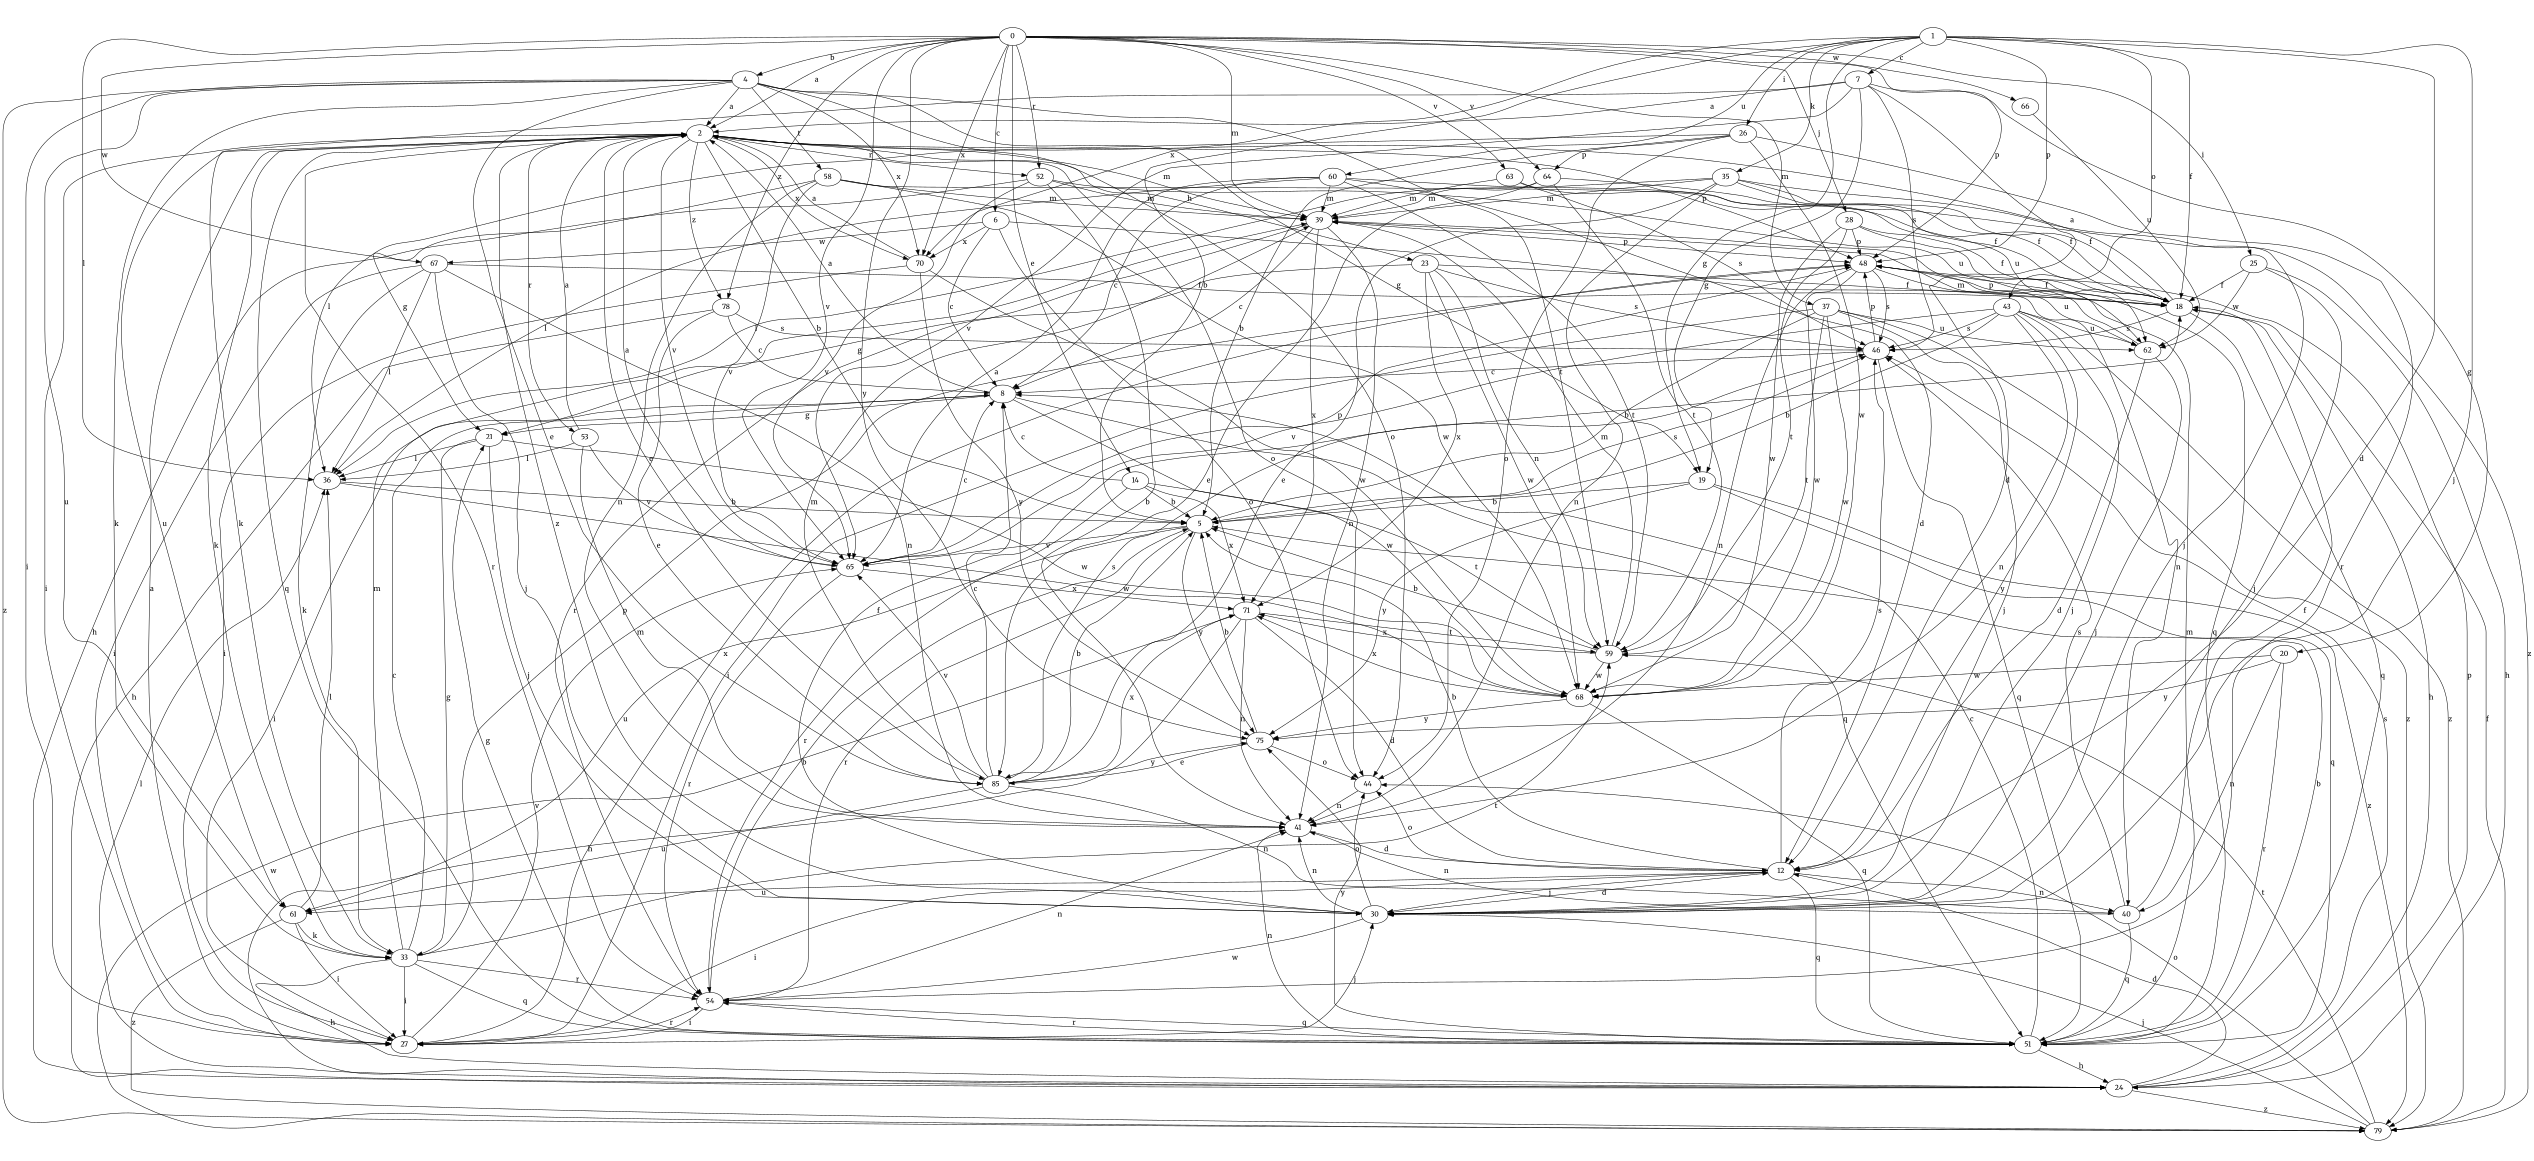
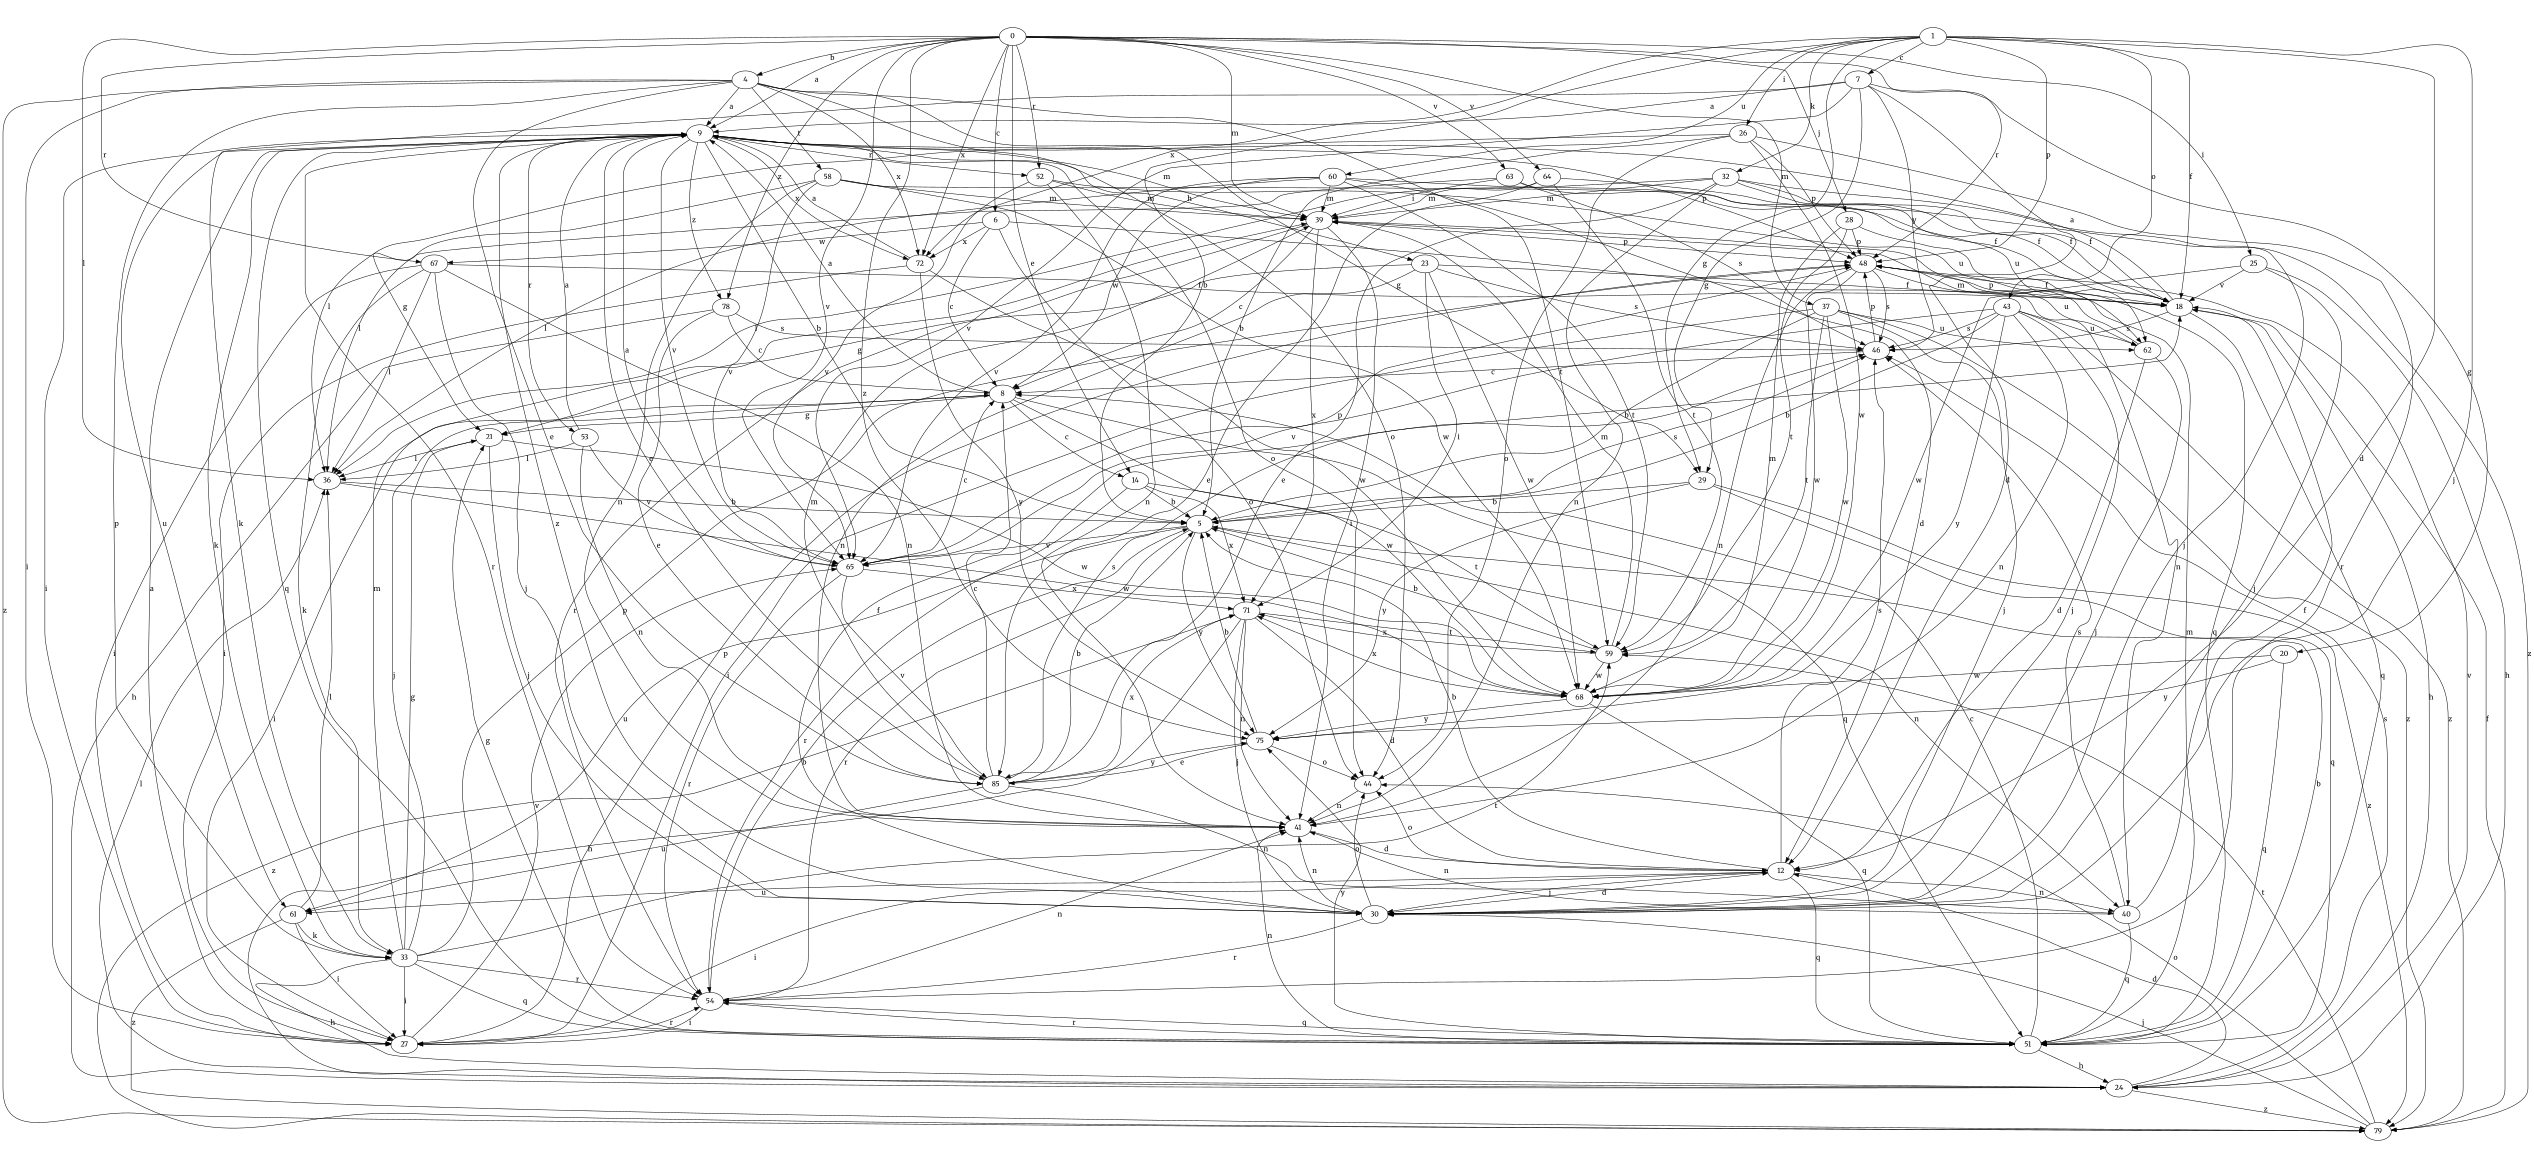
(2025, 107) -> none
(700, 134) -> (700, 134)
(1642, 144) -> (1806, 193)
(105, 155) -> (105, 155)
(1997, 155) -> (1997, 155)
(1726, 177) -> (1726, 177)
(1413, 199) -> (1413, 199)
none -> (871, 218)
(45, 220) -> none
(1914, 220) -> (1914, 220)
(920, 264) -> (920, 264)
(1994, 269) -> none
(1116, 286) -> (1116, 286)
(2222, 286) -> (2222, 286)
(2215, 319) -> (1918, 468)
(996, 372) -> (996, 372)
(865, 394) -> (865, 394)
(1459, 437) -> (1459, 437)
(1522, 444) -> (823, 598)
(1773, 459) -> (1773, 459)
(1048, 465) -> (1061, 443)
(1702, 481) -> (1702, 481)
(1148, 502) -> (1148, 502)
(117, 524) -> (117, 524)
(1351, 524) -> (1351, 524)
(2006, 576) -> (1776, 682)
(641, 633) -> (641, 633)
(726, 654) -> (726, 654)
(941, 675) -> (900, 680)
(2008, 675) -> none
(394, 676) -> (394, 676)
(2469, 676) -> (2469, 676)
(446, 691) -> (411, 679)
(2222, 794) -> (1733, 636)
(2264, 849) -> (2264, 849)
(274, 871) -> (274, 871)
(1235, 958) -> (1235, 958)
(848, 1040) -> (1243, 795)
(271, 1077) -> none
